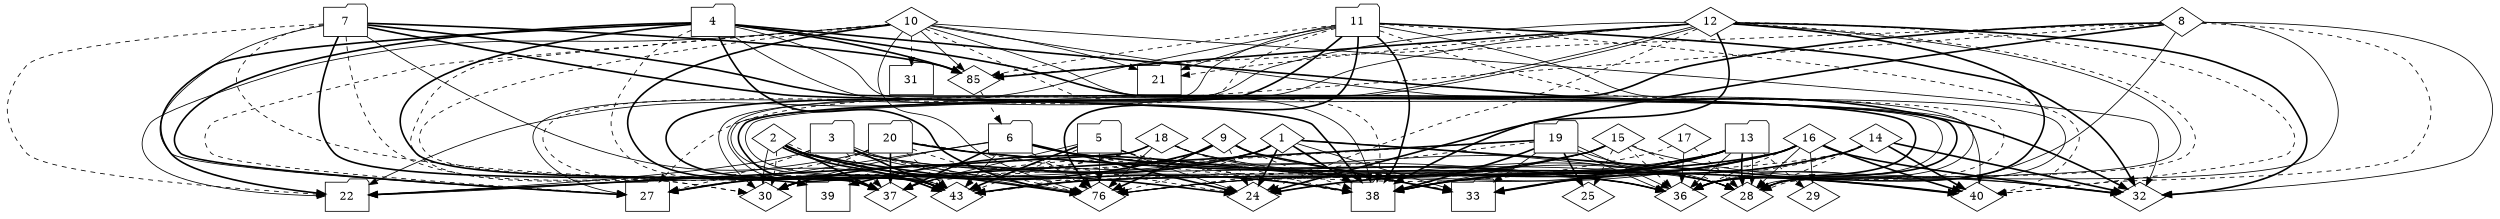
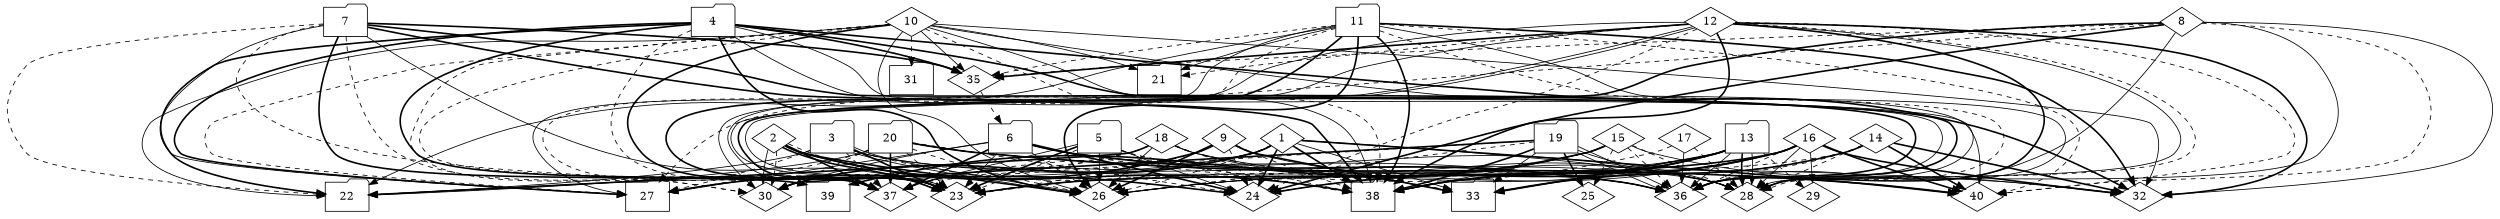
(974, 80) -> (974, 80)
(957, 197) -> (957, 197)
(1099, 197) -> (1099, 197)
